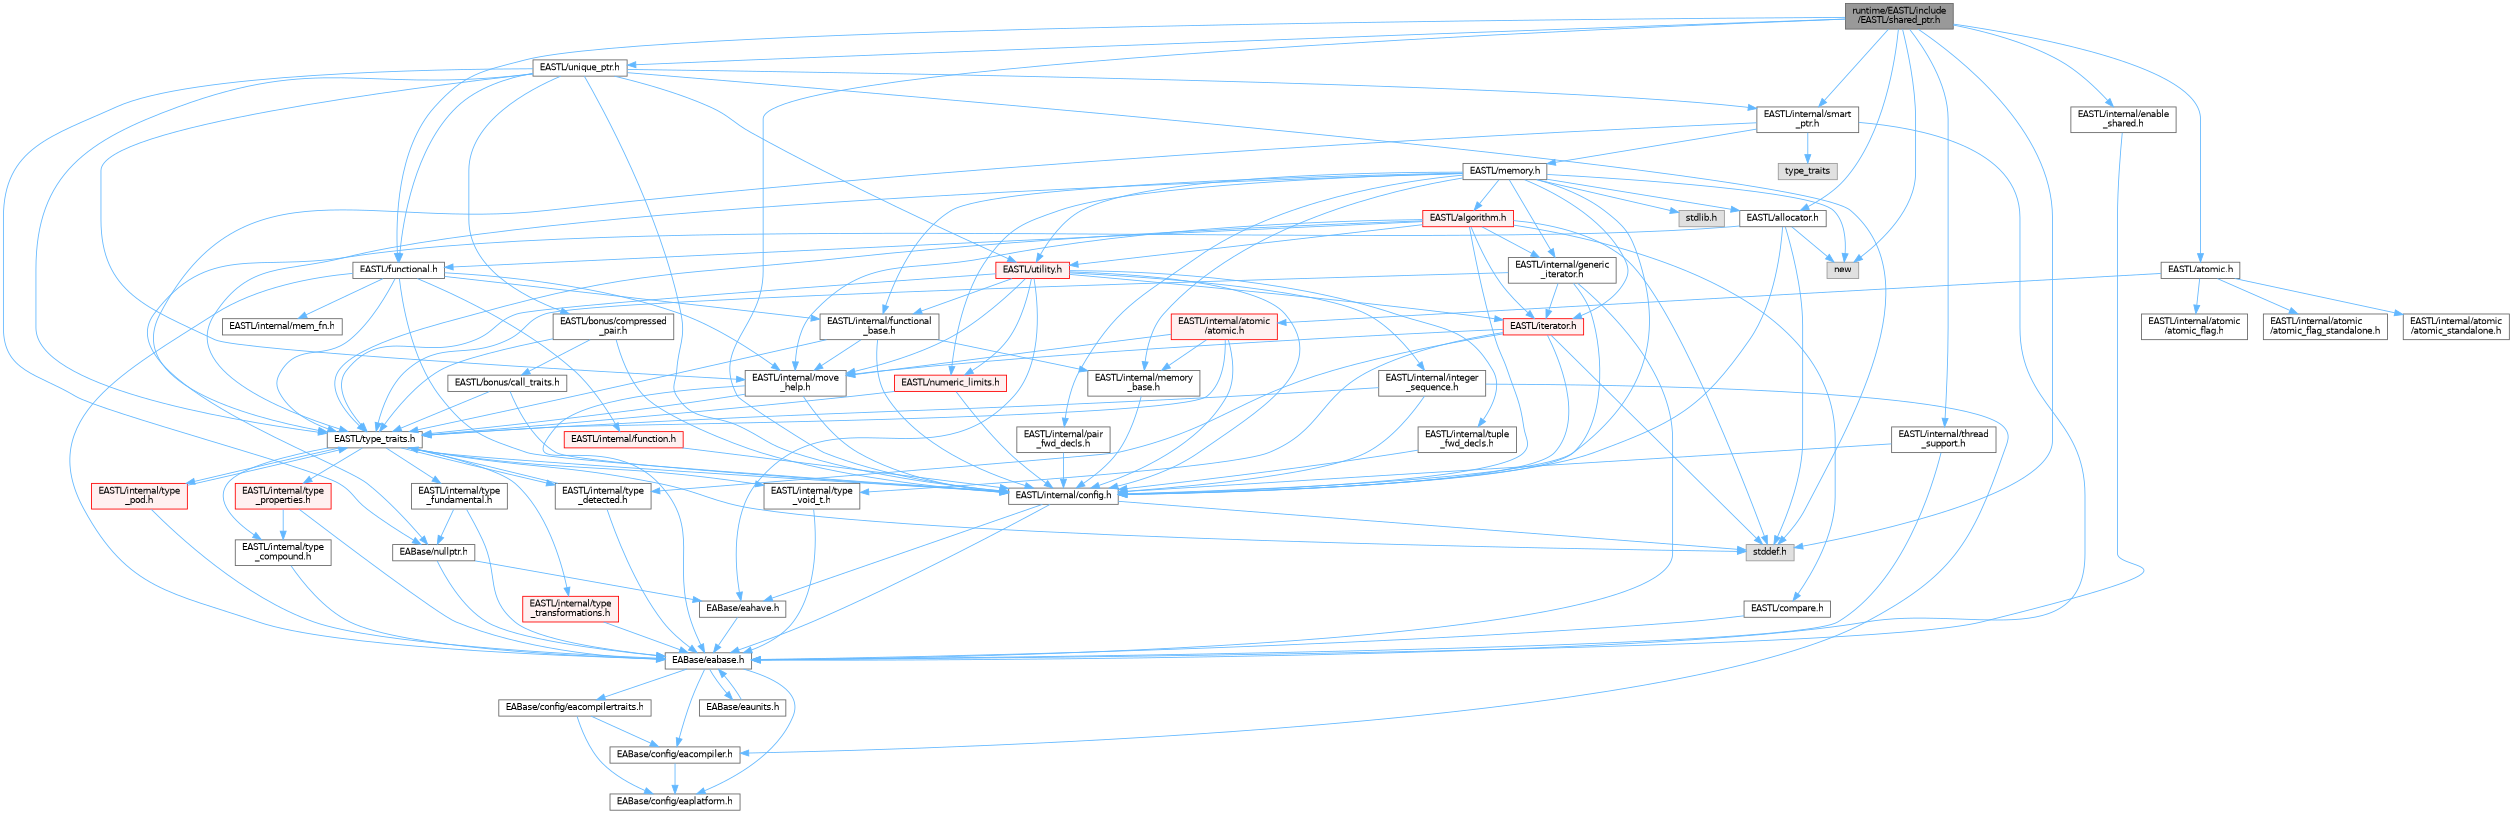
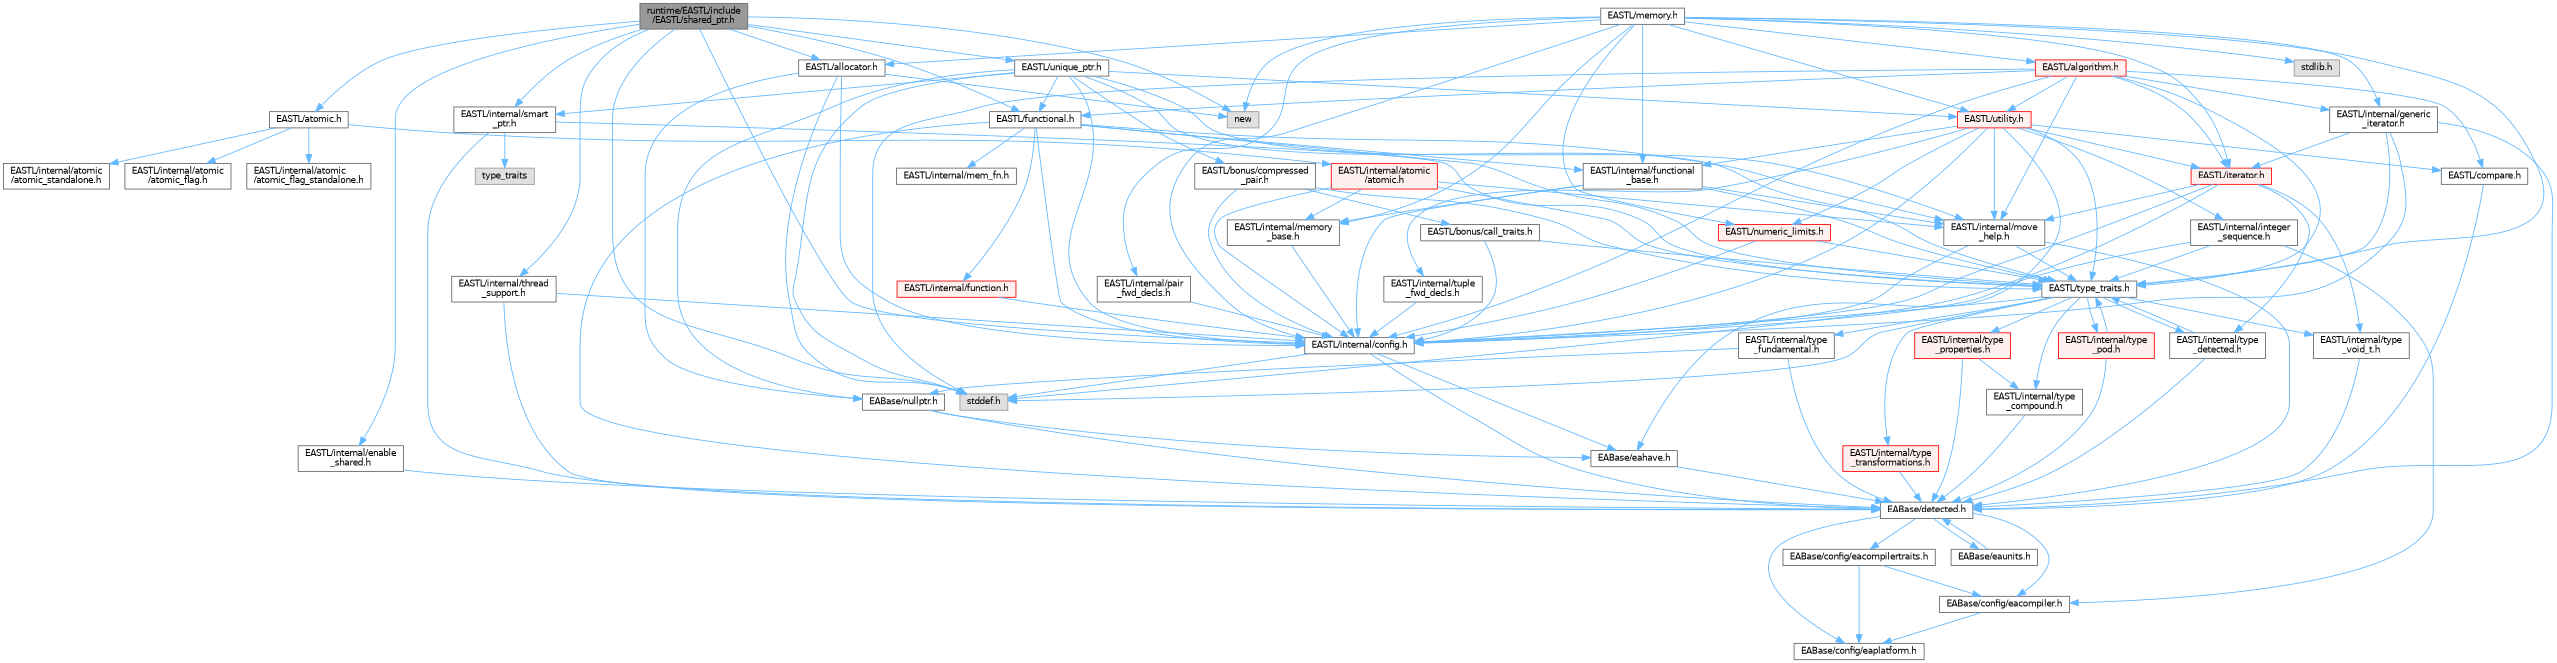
(1656, 146) -> none
none -> (2232, 147)
(708, 661) -> (1927, 510)
